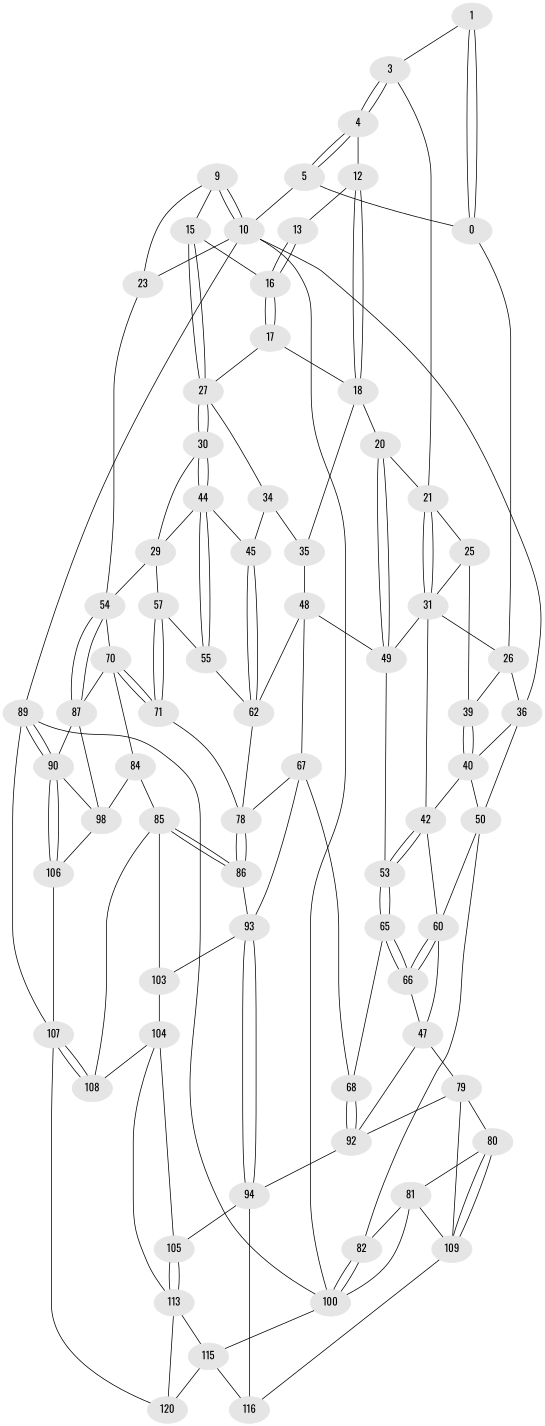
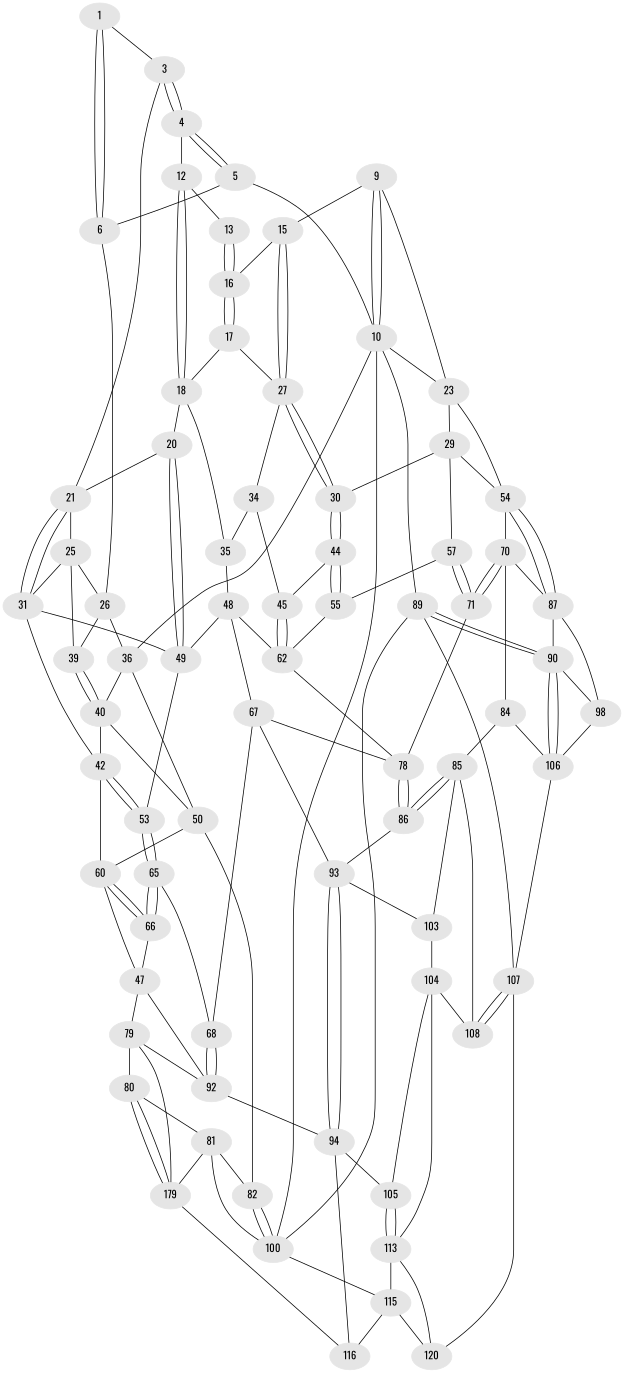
(472, 231) -> (100, 231)
(179, 526) -> (449, 418)
(464, 630) -> (88, 579)
(118, 794) -> (529, 740)
(452, 1249) -> (170, 1196)
